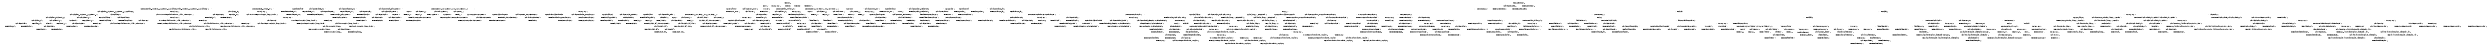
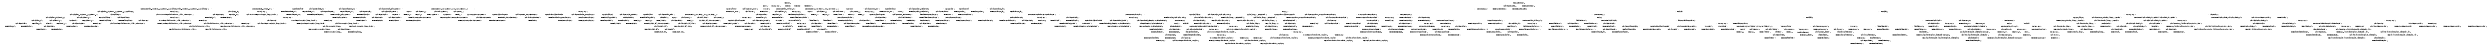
(2039, 32) -> none
